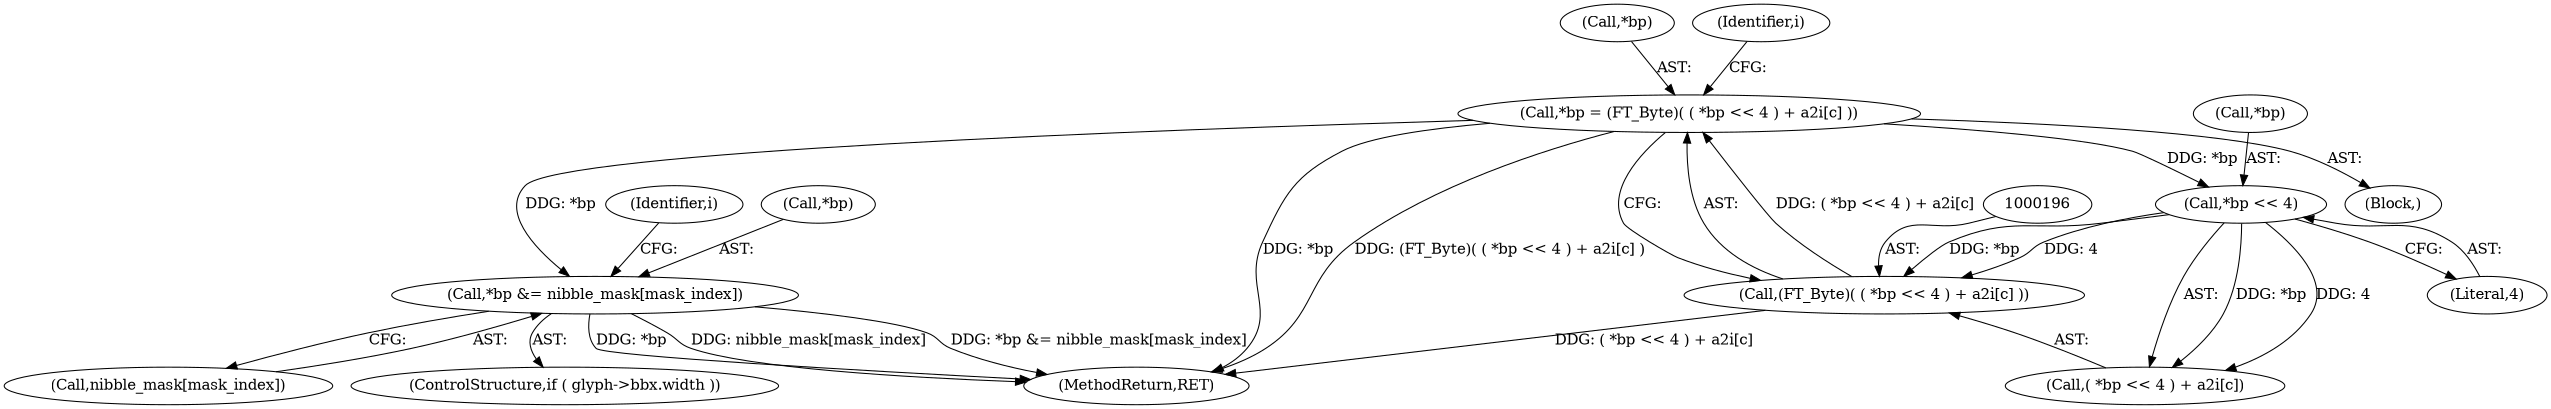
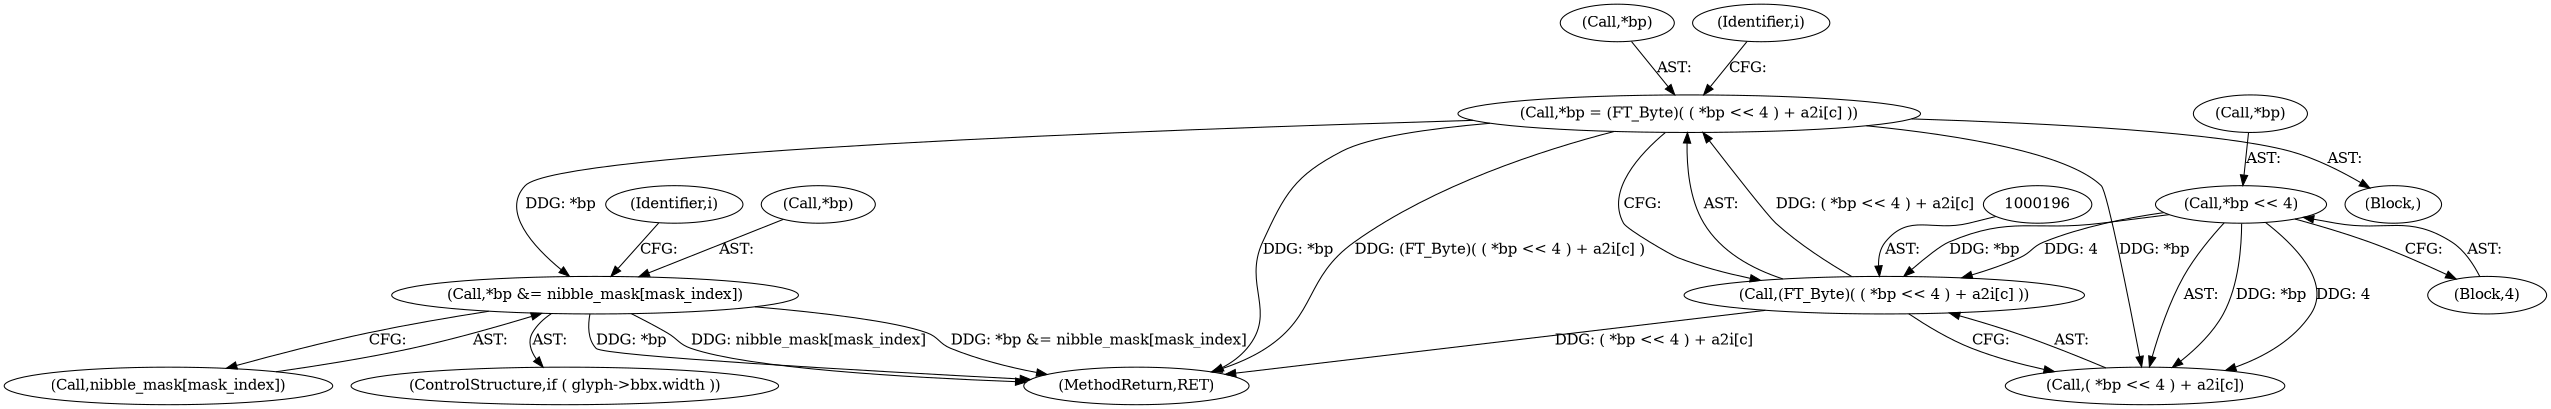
(2045, 137) -> (2071, 168)
(2487, 295) -> (2487, 295)
none -> (1973, 349)
